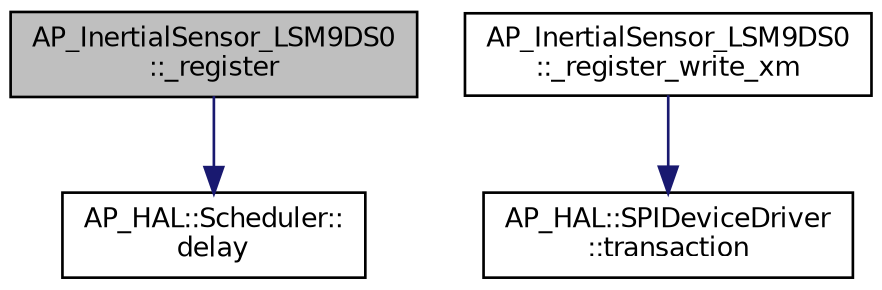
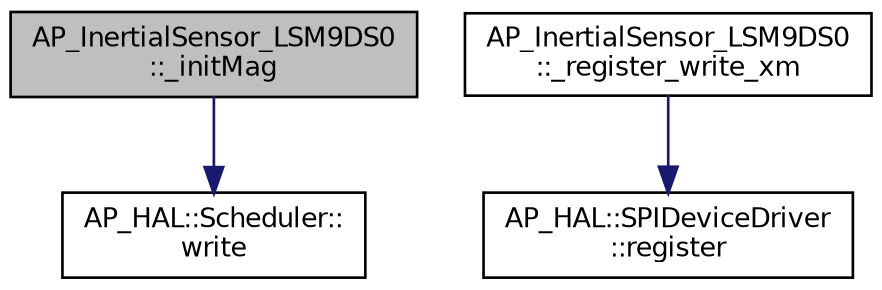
(214, 54) -> (214, 54)
(214, 235) -> (214, 235)
(668, 235) -> (668, 235)
